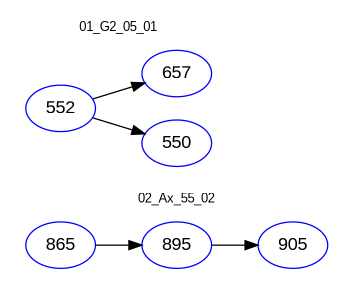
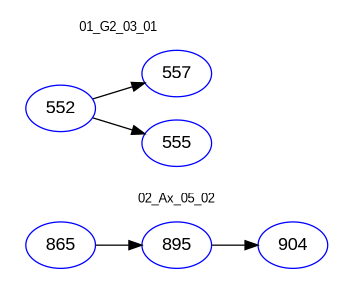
(119, 28) -> (119, 28)
(177, 74) -> (177, 74)
(177, 143) -> (177, 143)
(177, 199) -> (177, 199)
(293, 245) -> (293, 245)
